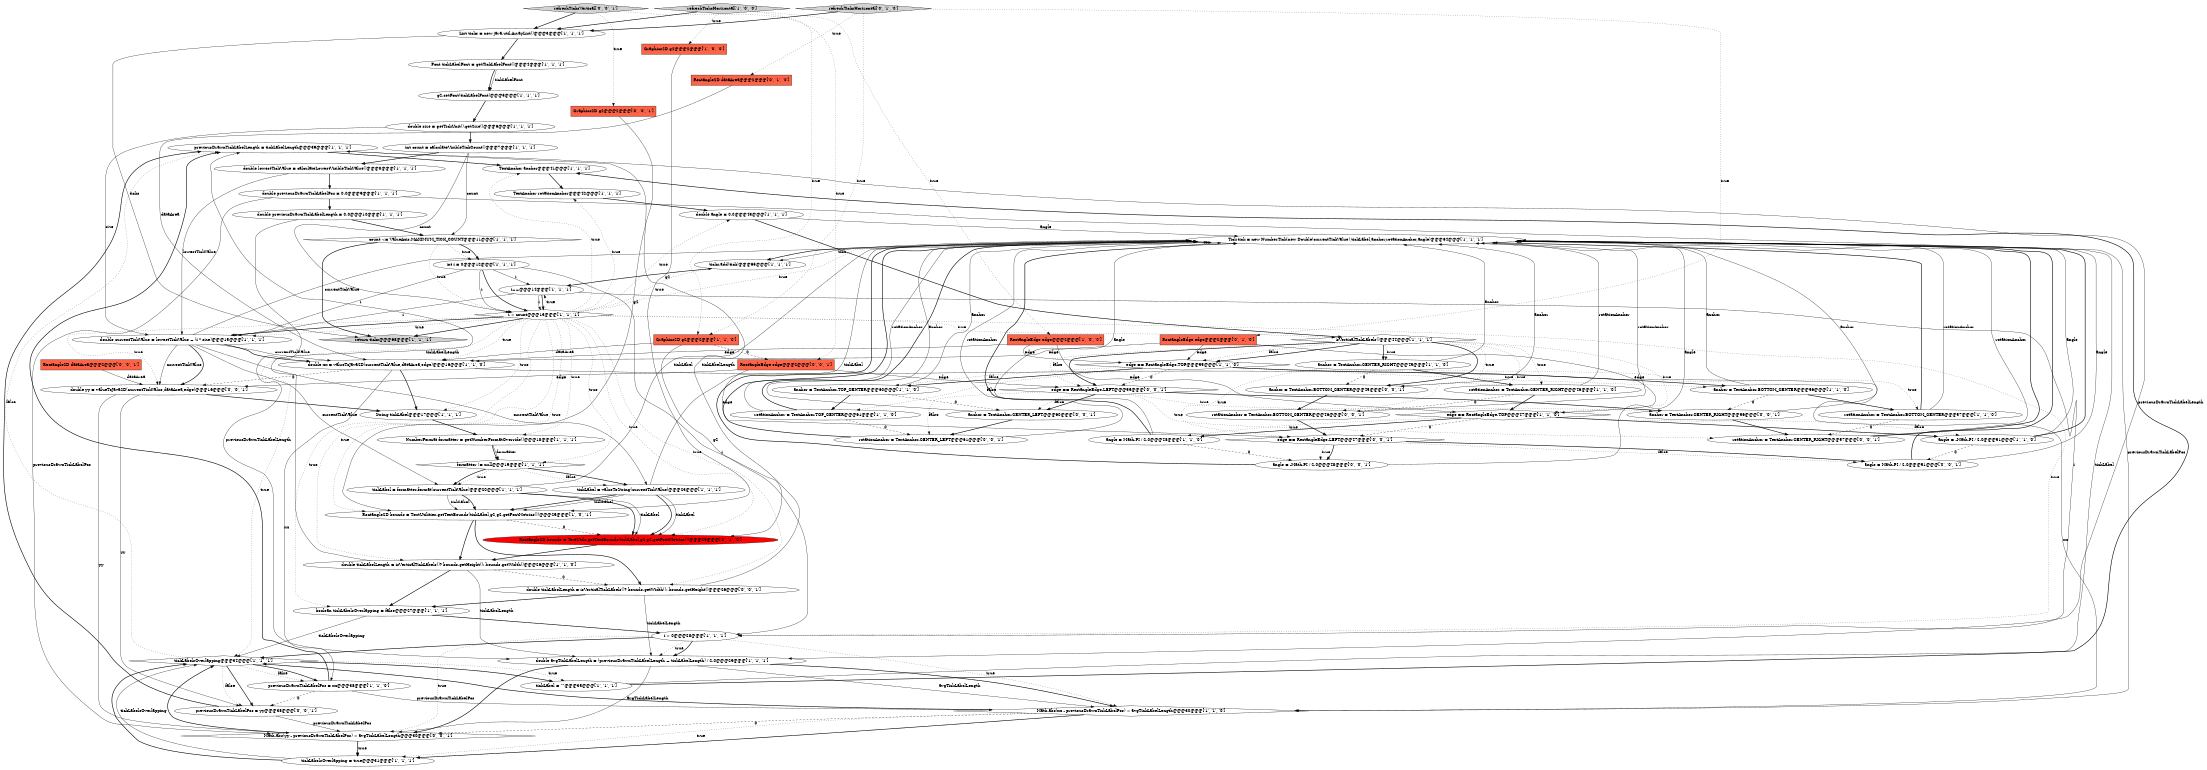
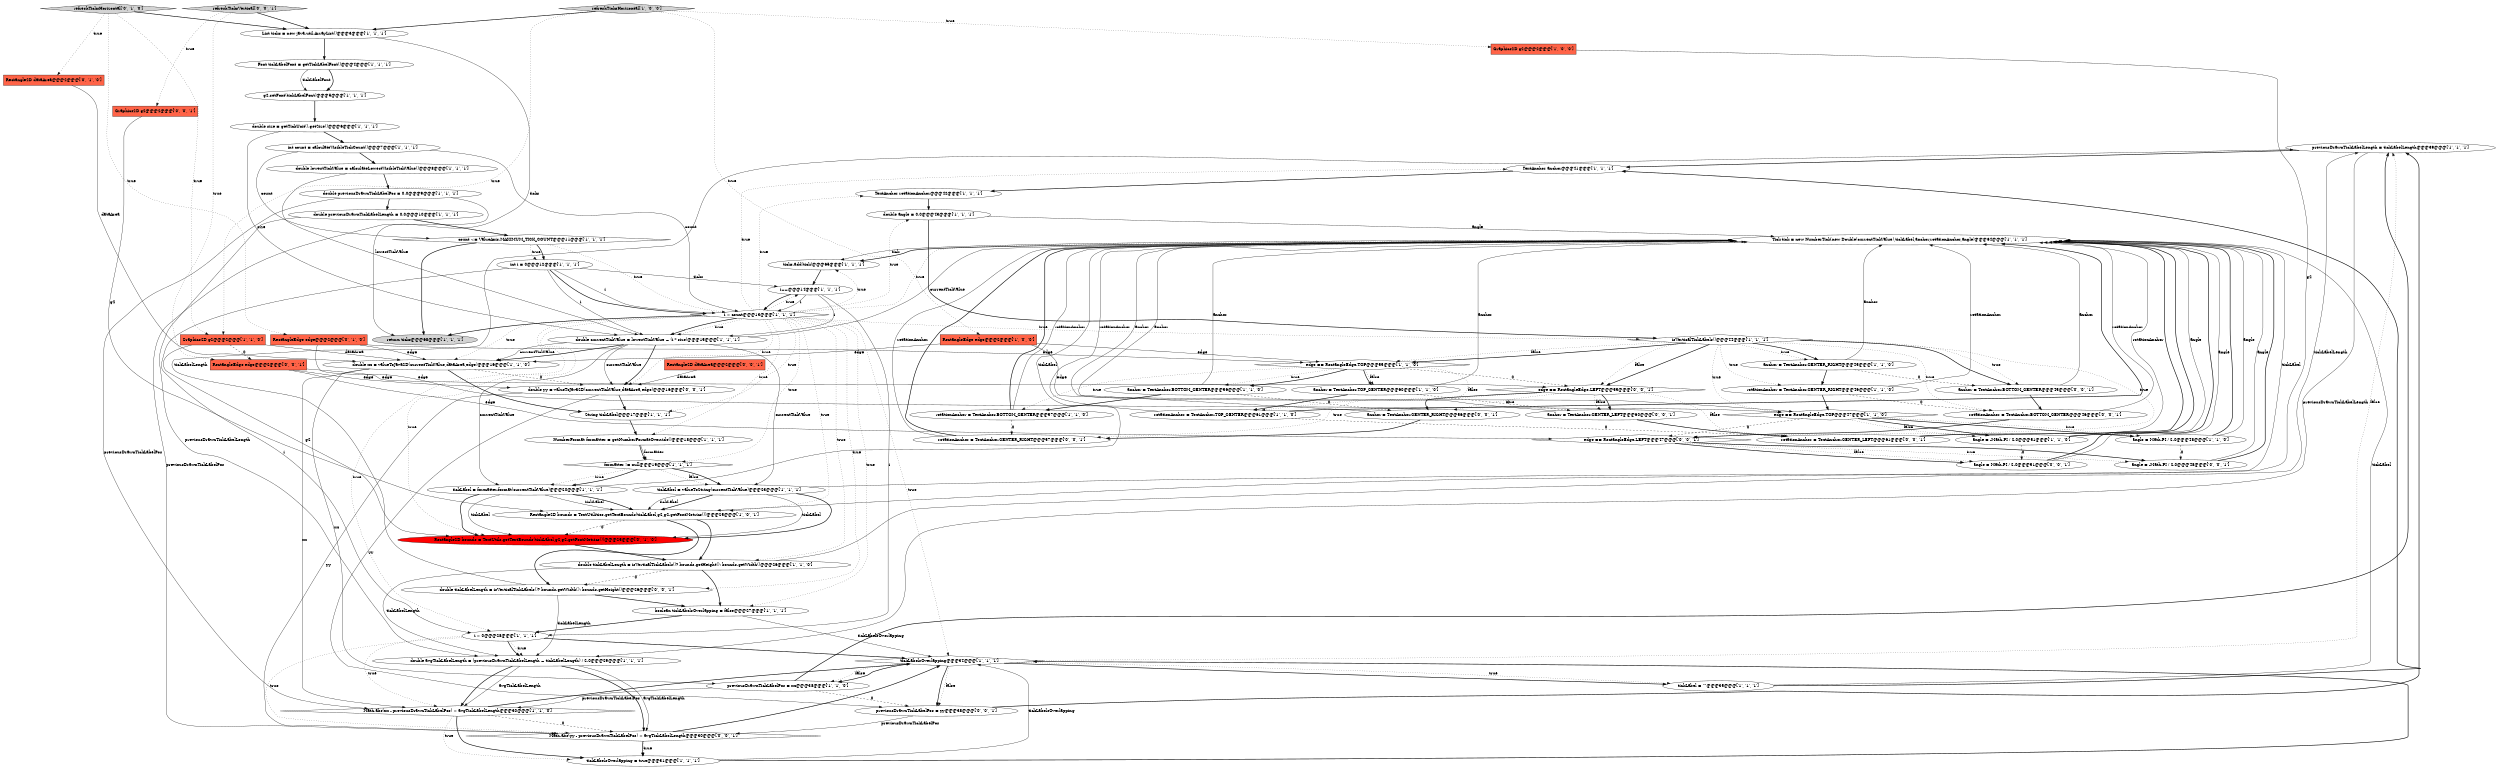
(516, 277) -> (698, 277)
(393, 340) -> (425, 340)
(1190, 405) -> (2113, 427)
